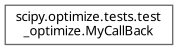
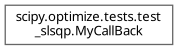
(89, 25) -> (89, 25)
